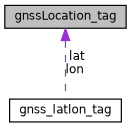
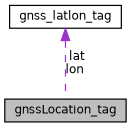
(65, 70) -> (65, 70)
